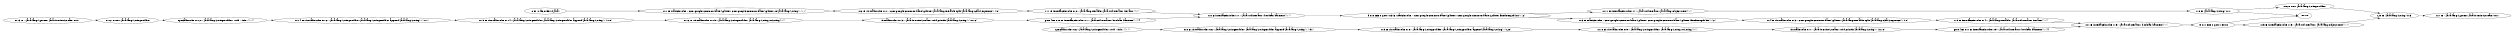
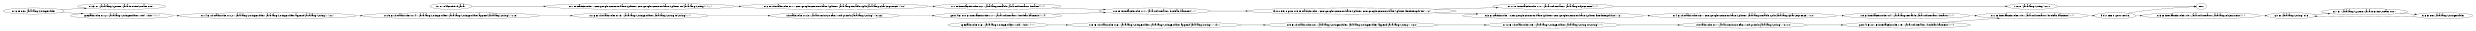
(2257, 9) -> (2407, 14)
(2305, 16) -> (2201, 6)
(94, 20) -> (73, 9)
